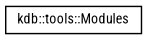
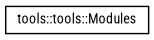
(74, 20) -> (77, 20)
